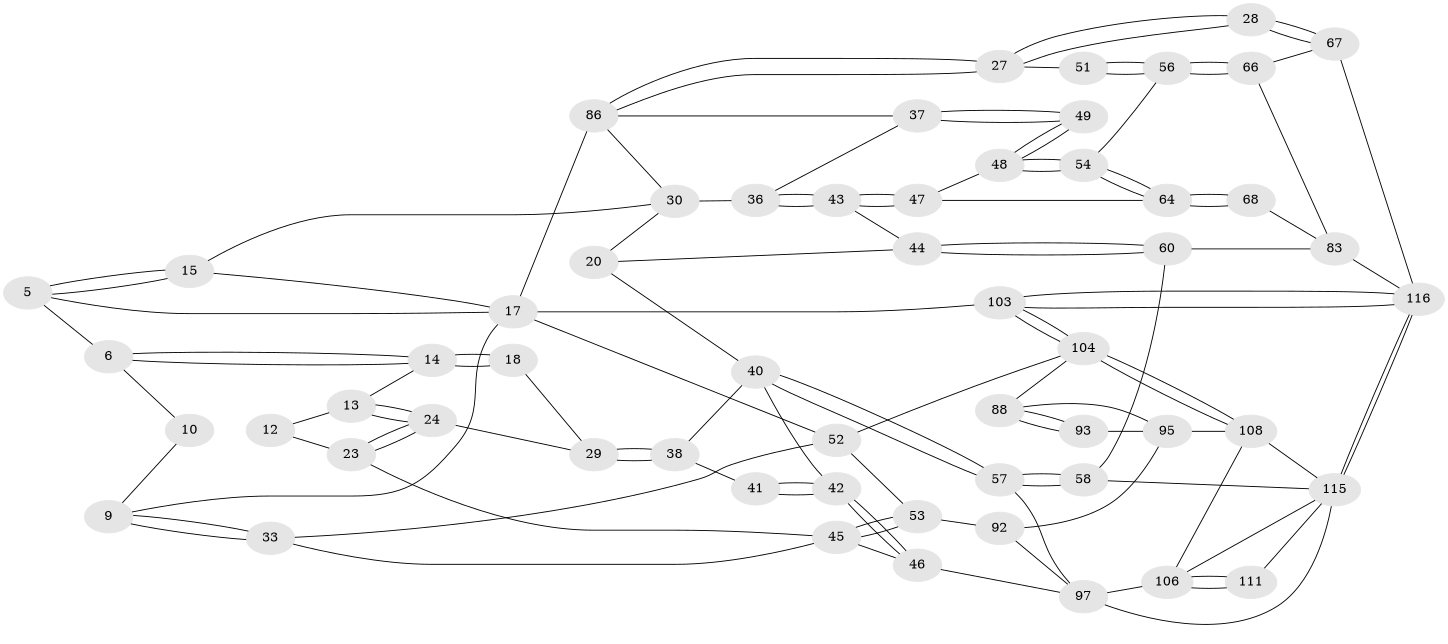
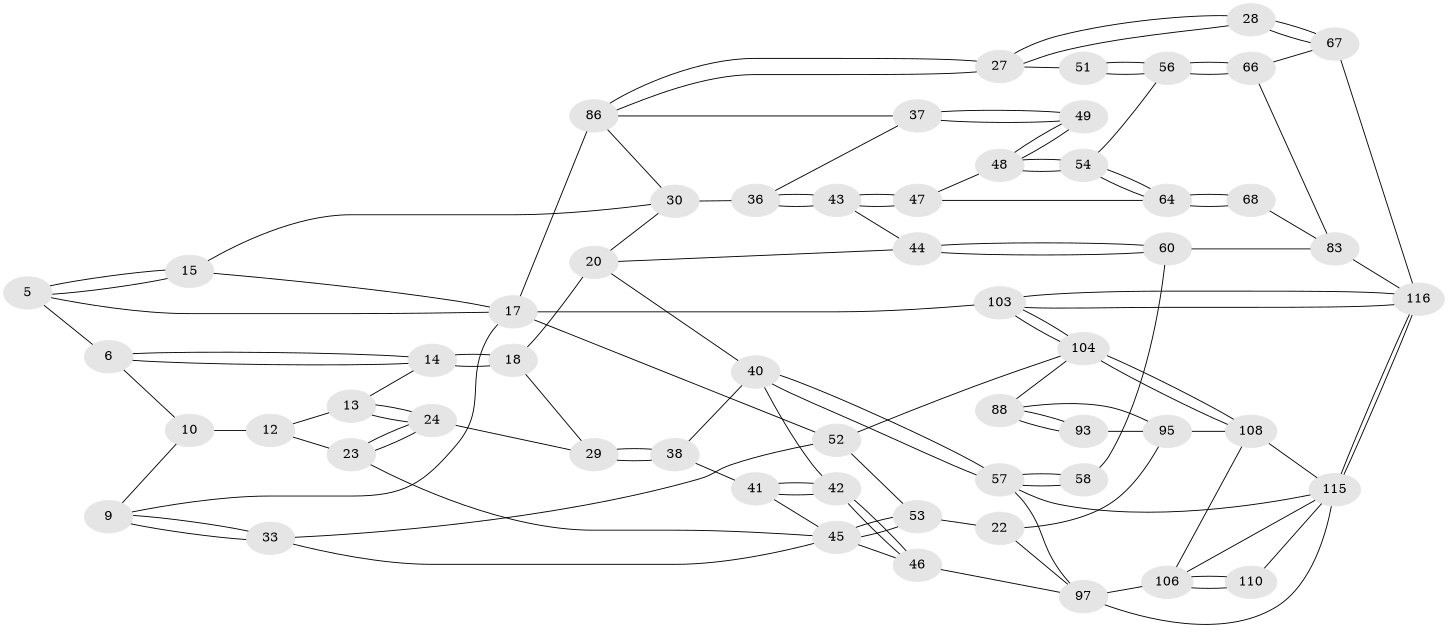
none -> (552, 318)
none -> (230, 430)
(1208, 485) -> (1164, 512)
none -> (796, 513)
(1000, 528) -> (1000, 528)
(1251, 582) -> (1251, 582)
